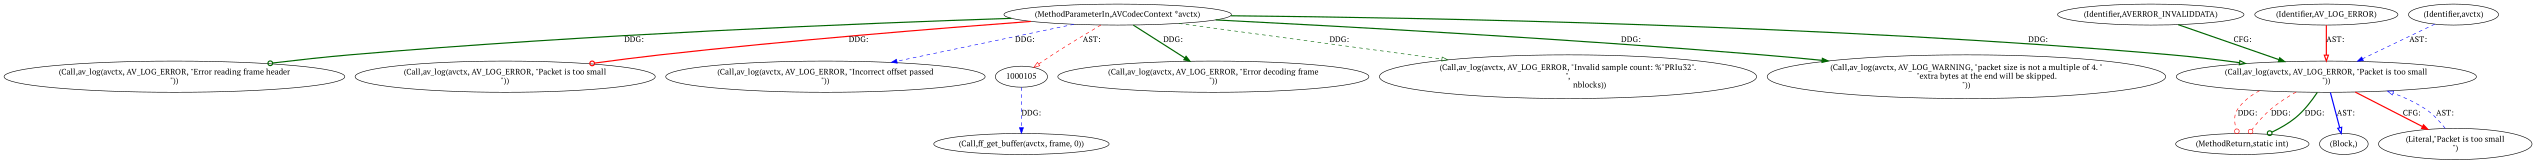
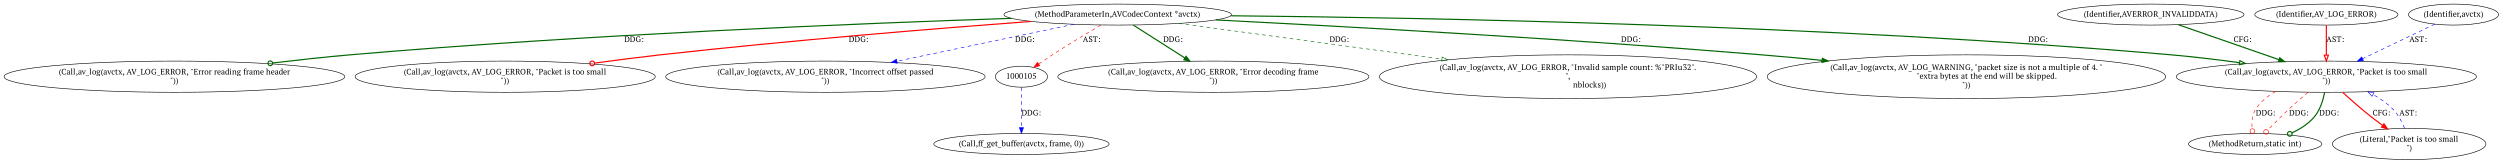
(1070, 44) -> (1070, 44)
(2344, 144) -> none
